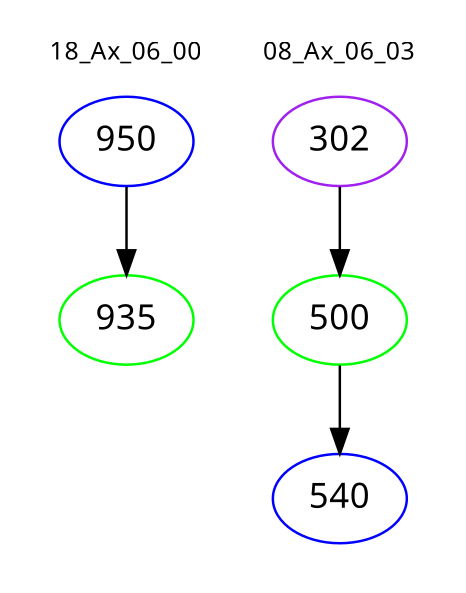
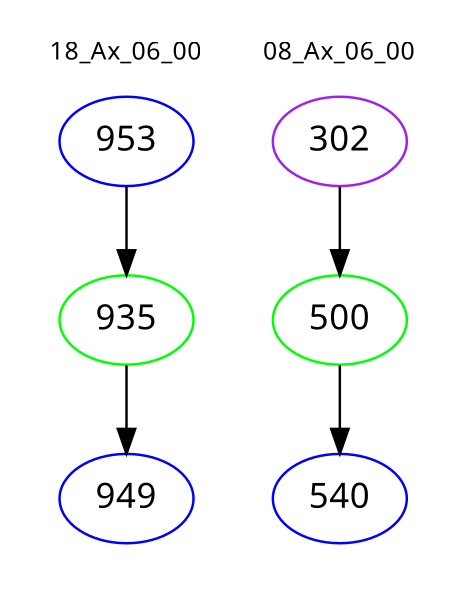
(340, 53) -> (340, 53)
(127, 141) -> (127, 141)
none -> (127, 499)
